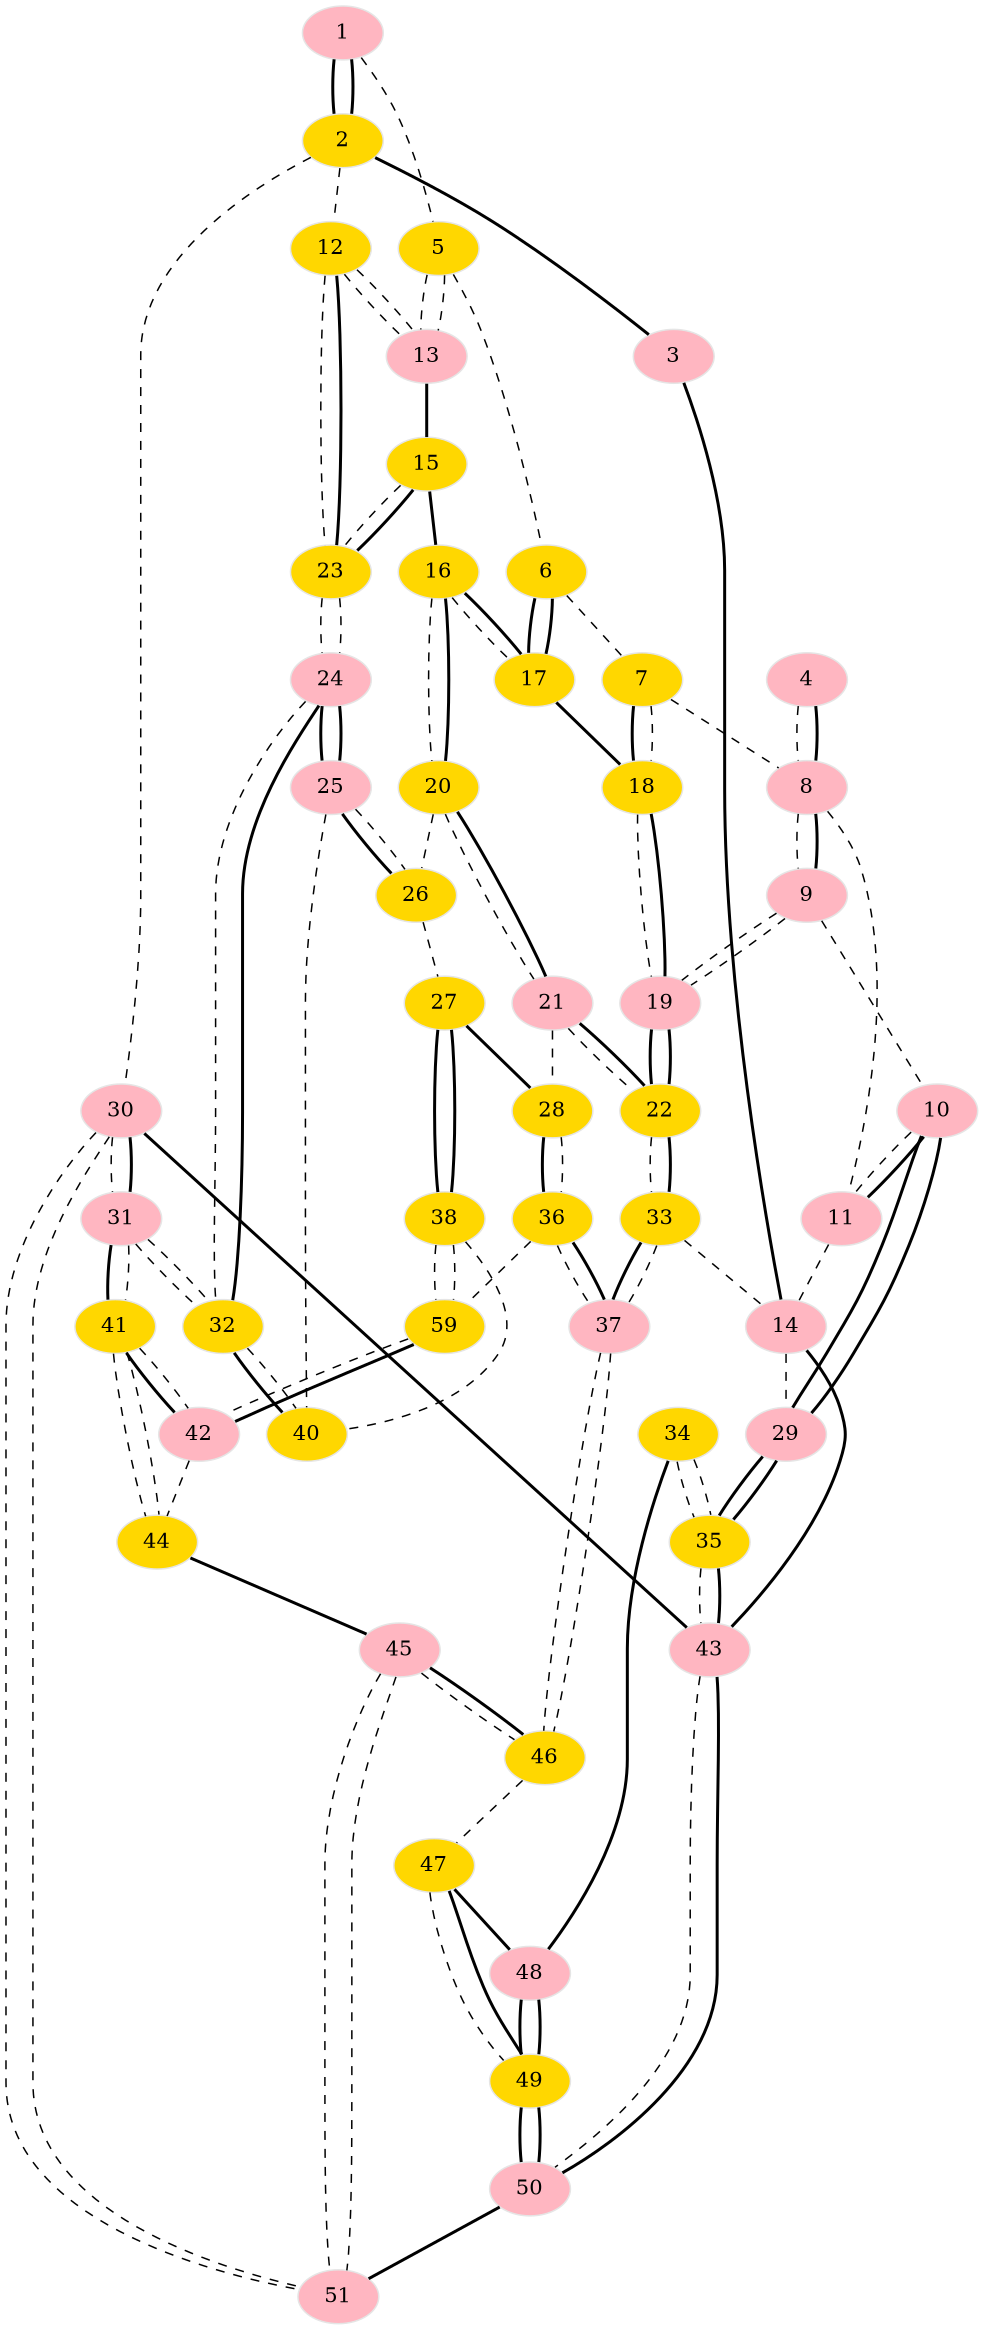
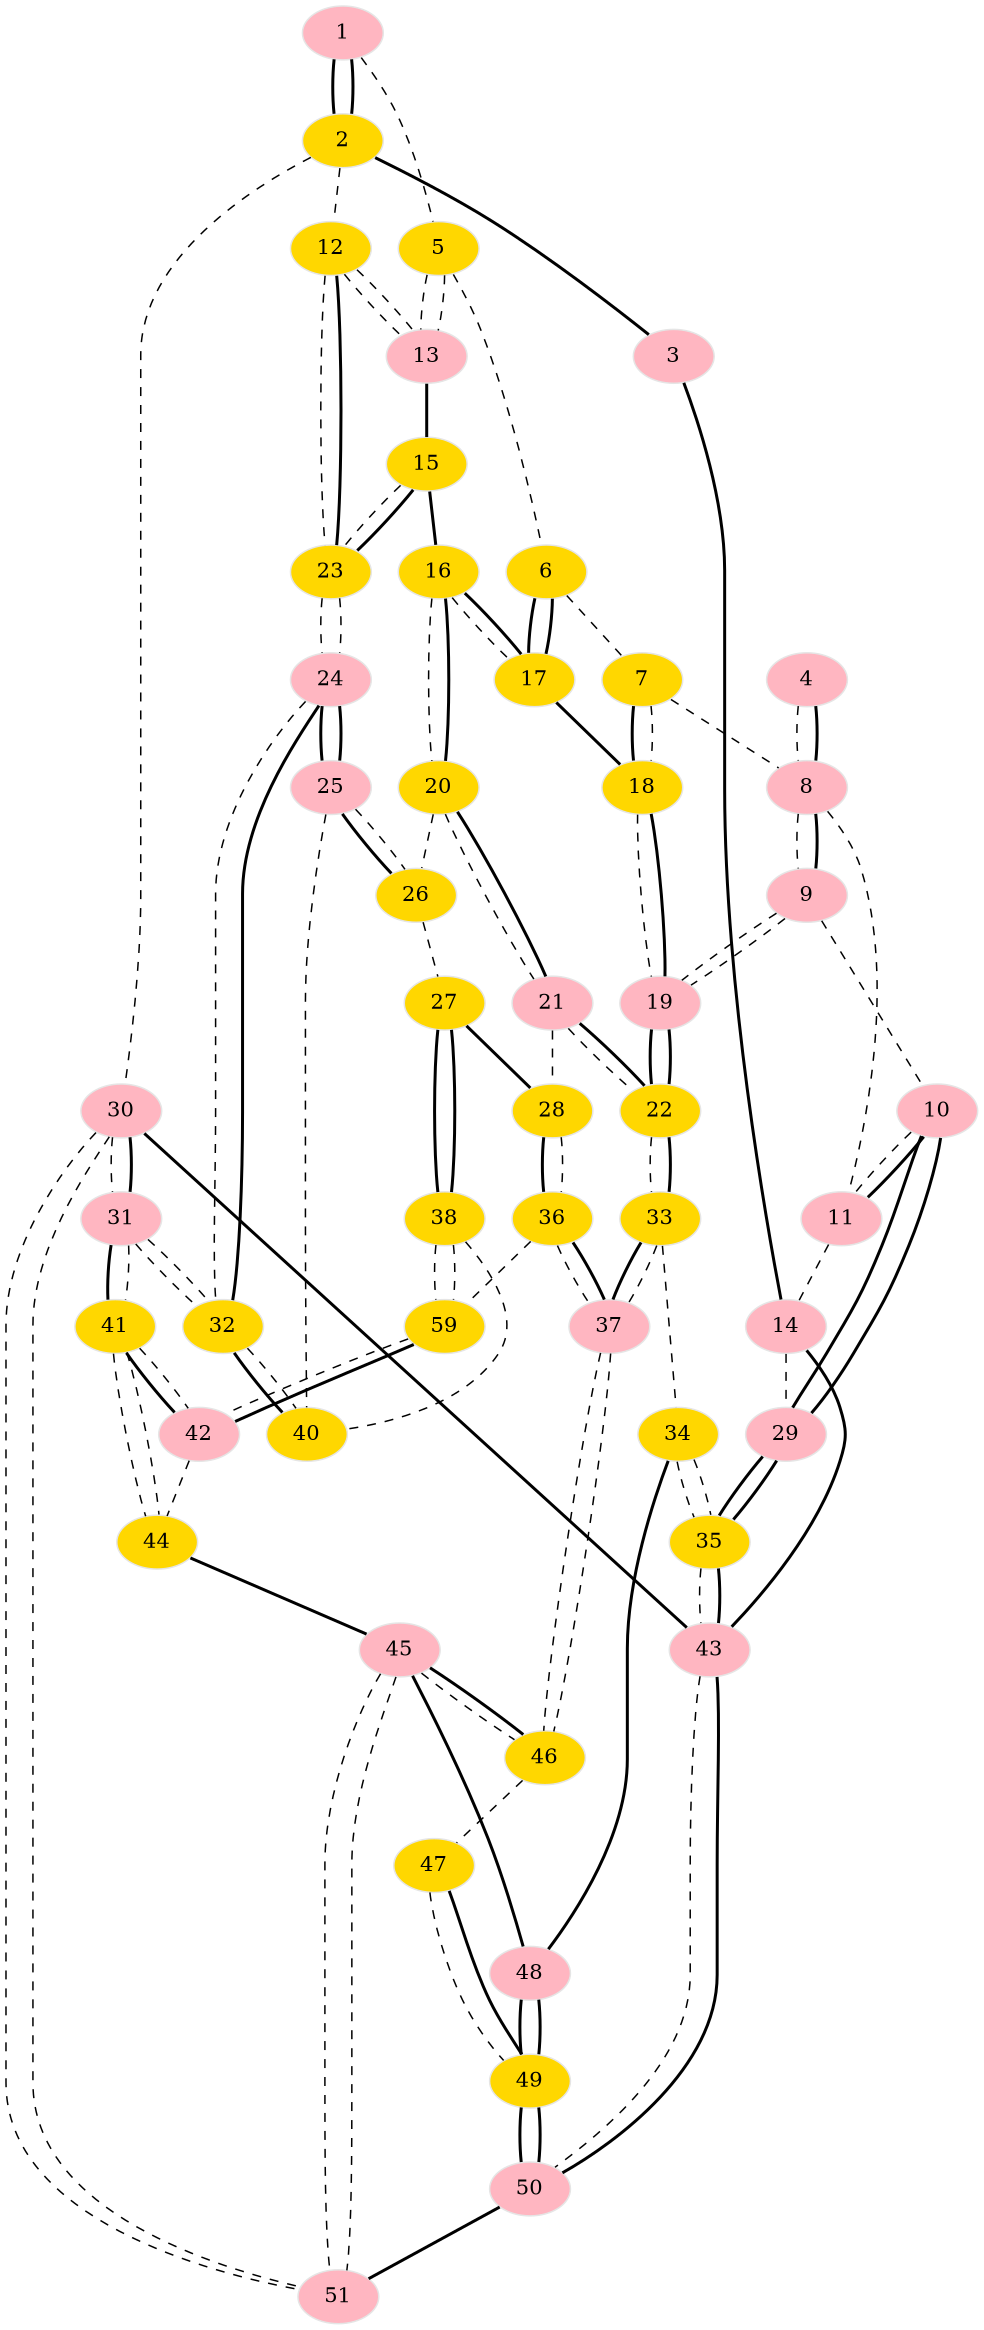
(723, 1273) -> (669, 1326)
(482, 1919) -> (476, 1808)
